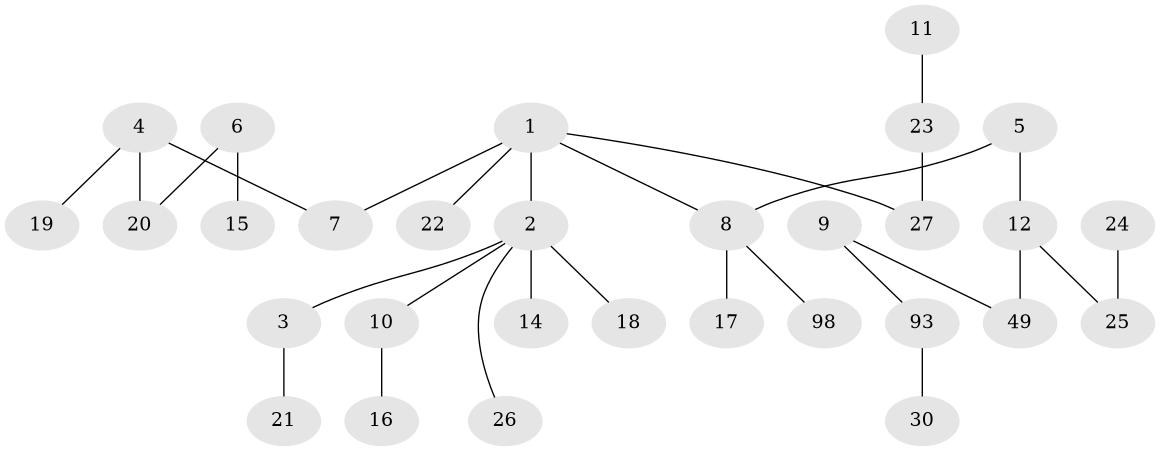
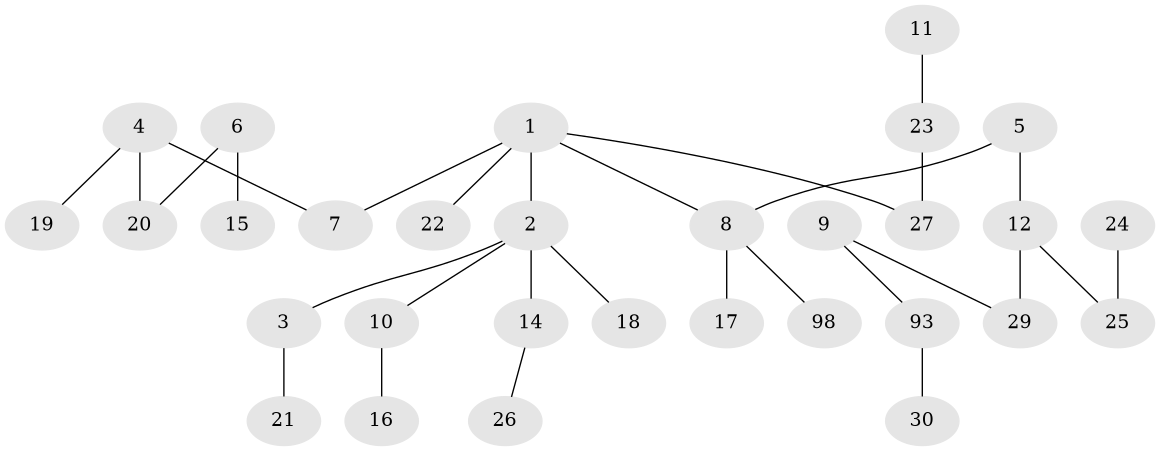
(479, 319) -> (518, 372)
(1020, 323) -> (1020, 323)
